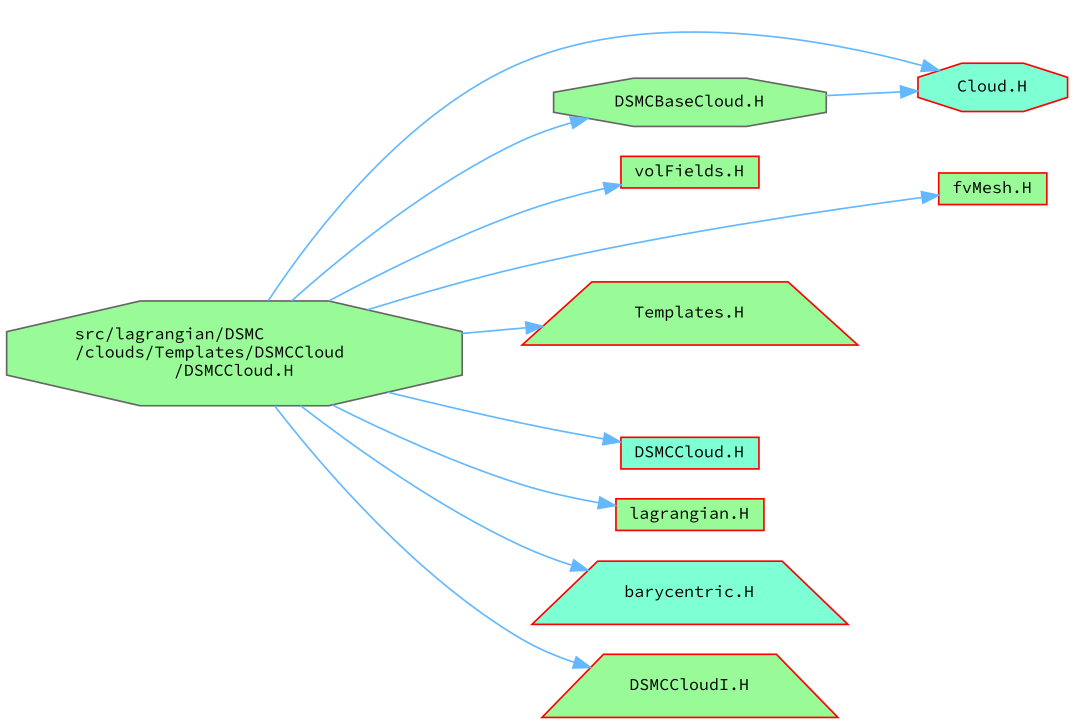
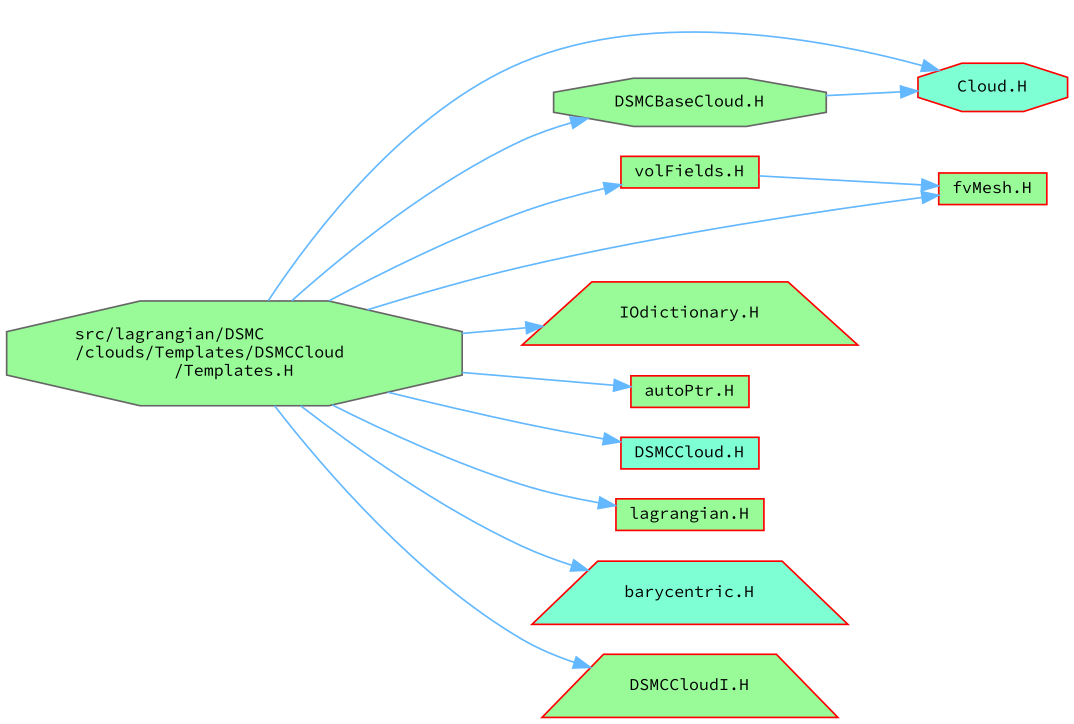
none -> (840, 180)
(690, 313) -> (690, 313)
(234, 353) -> (234, 353)
none -> (690, 392)
